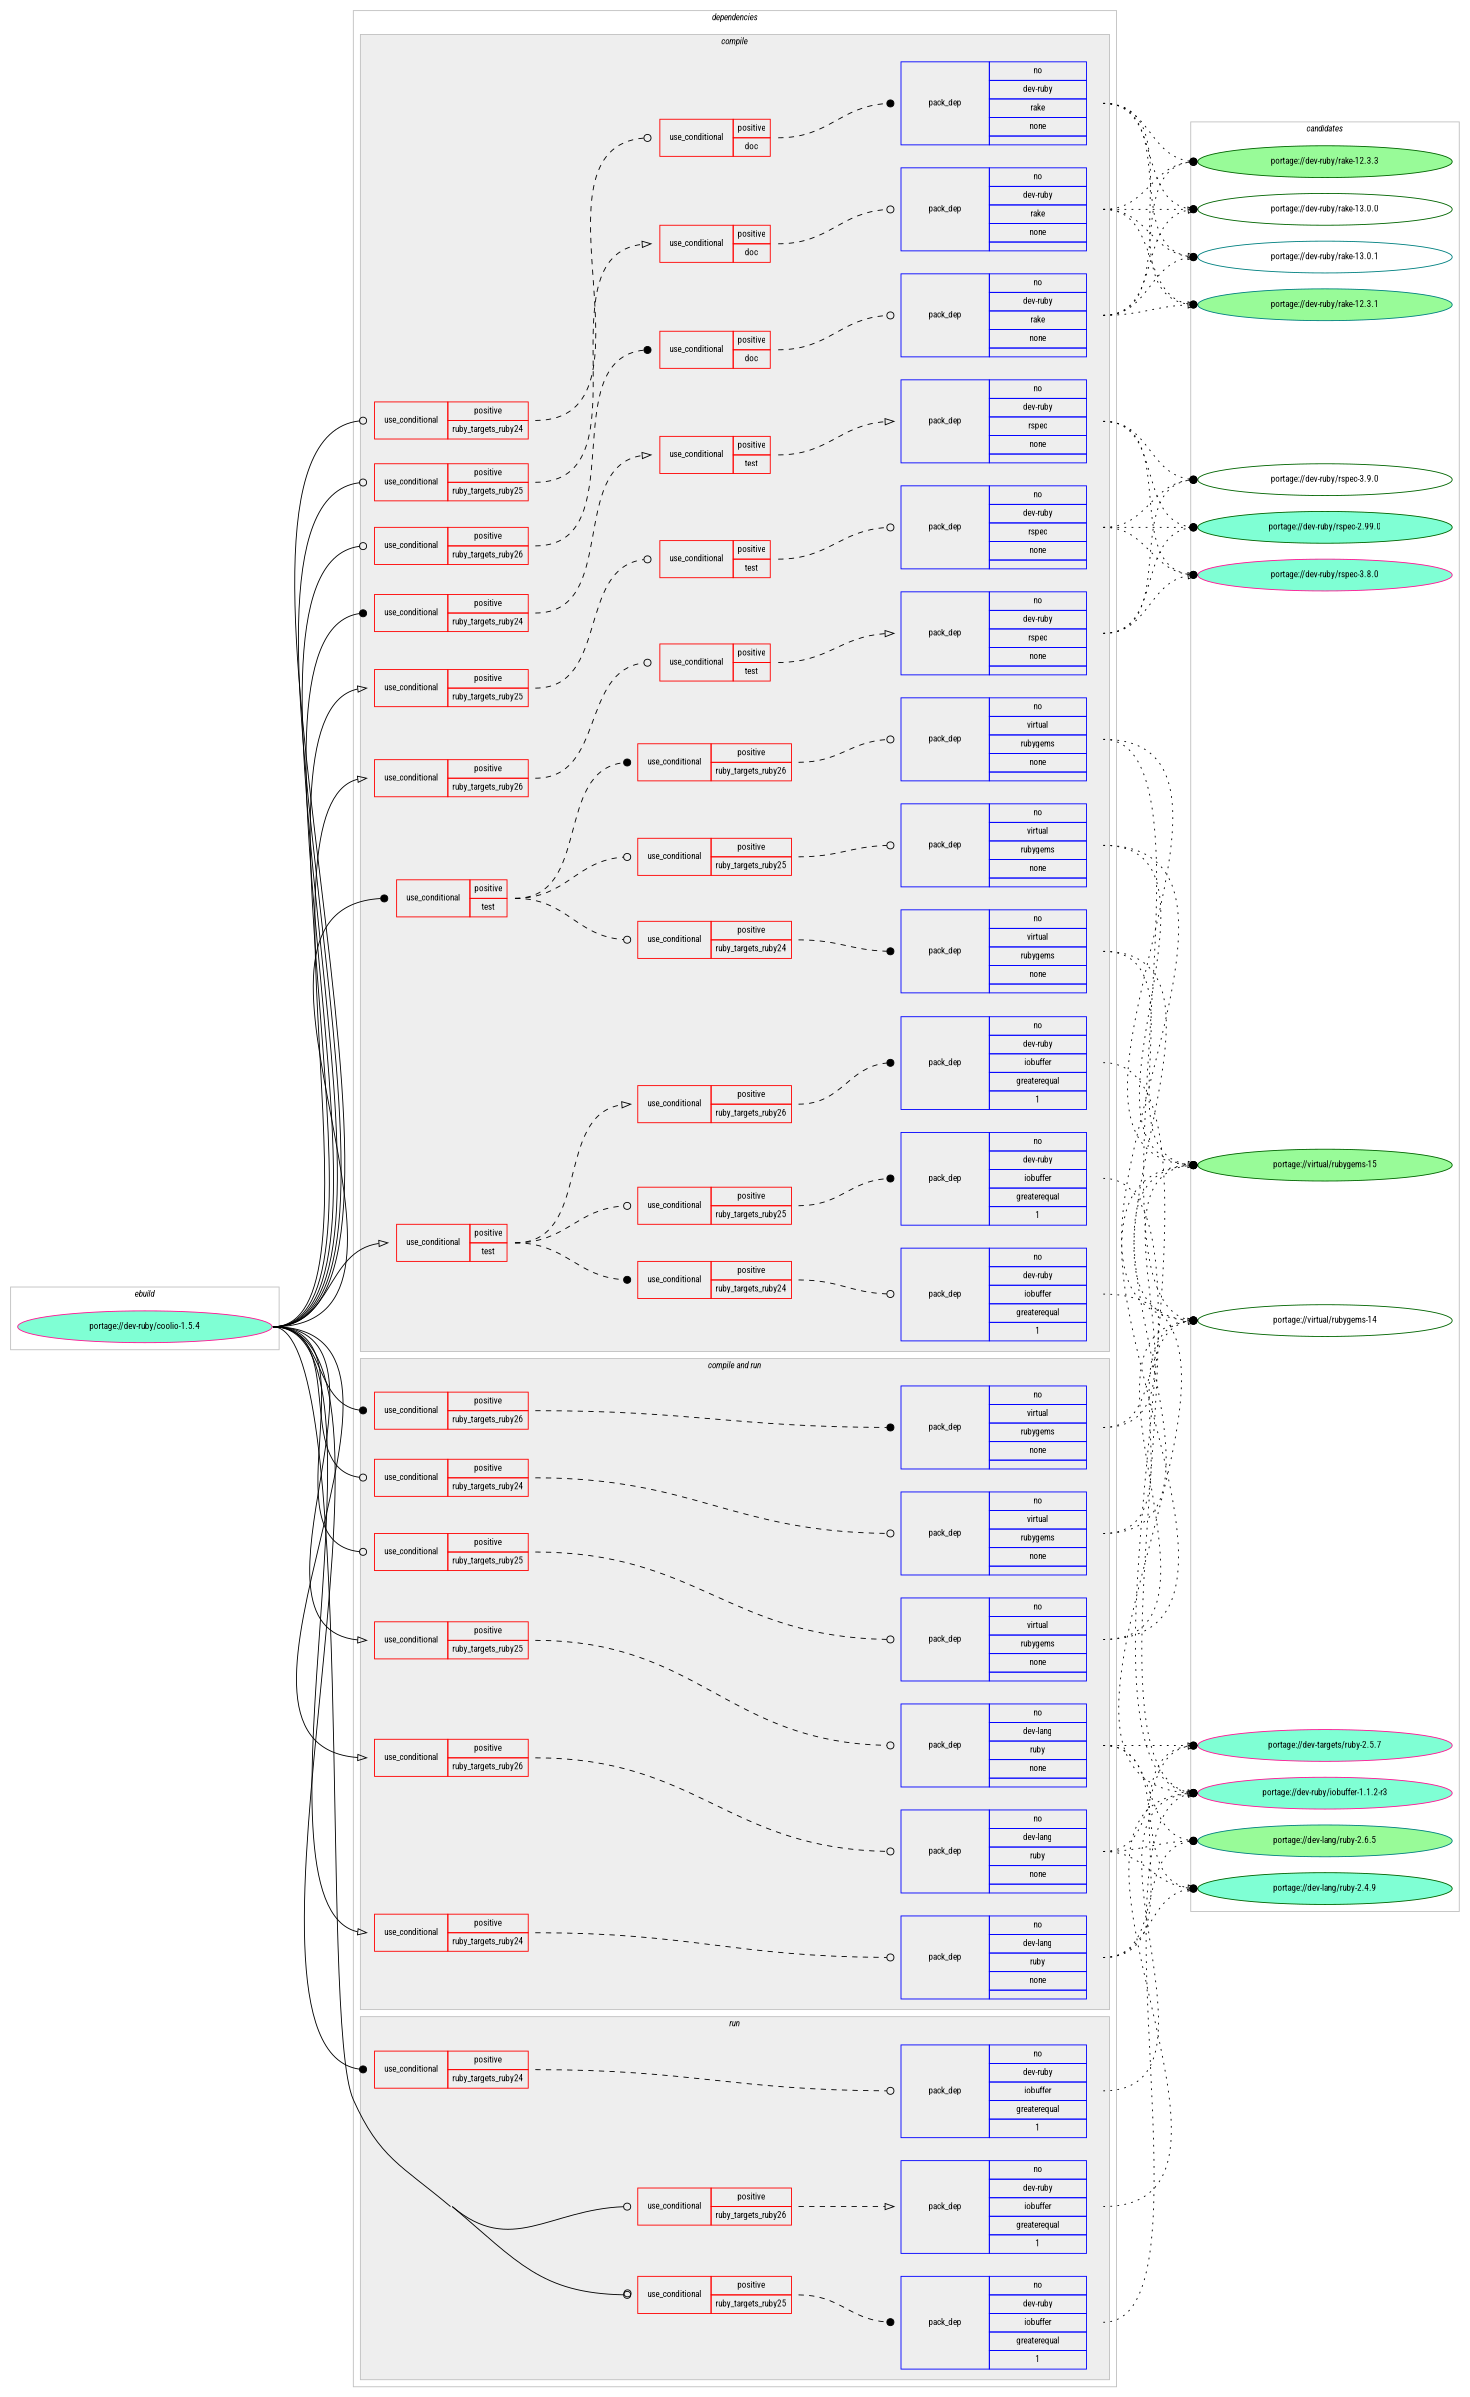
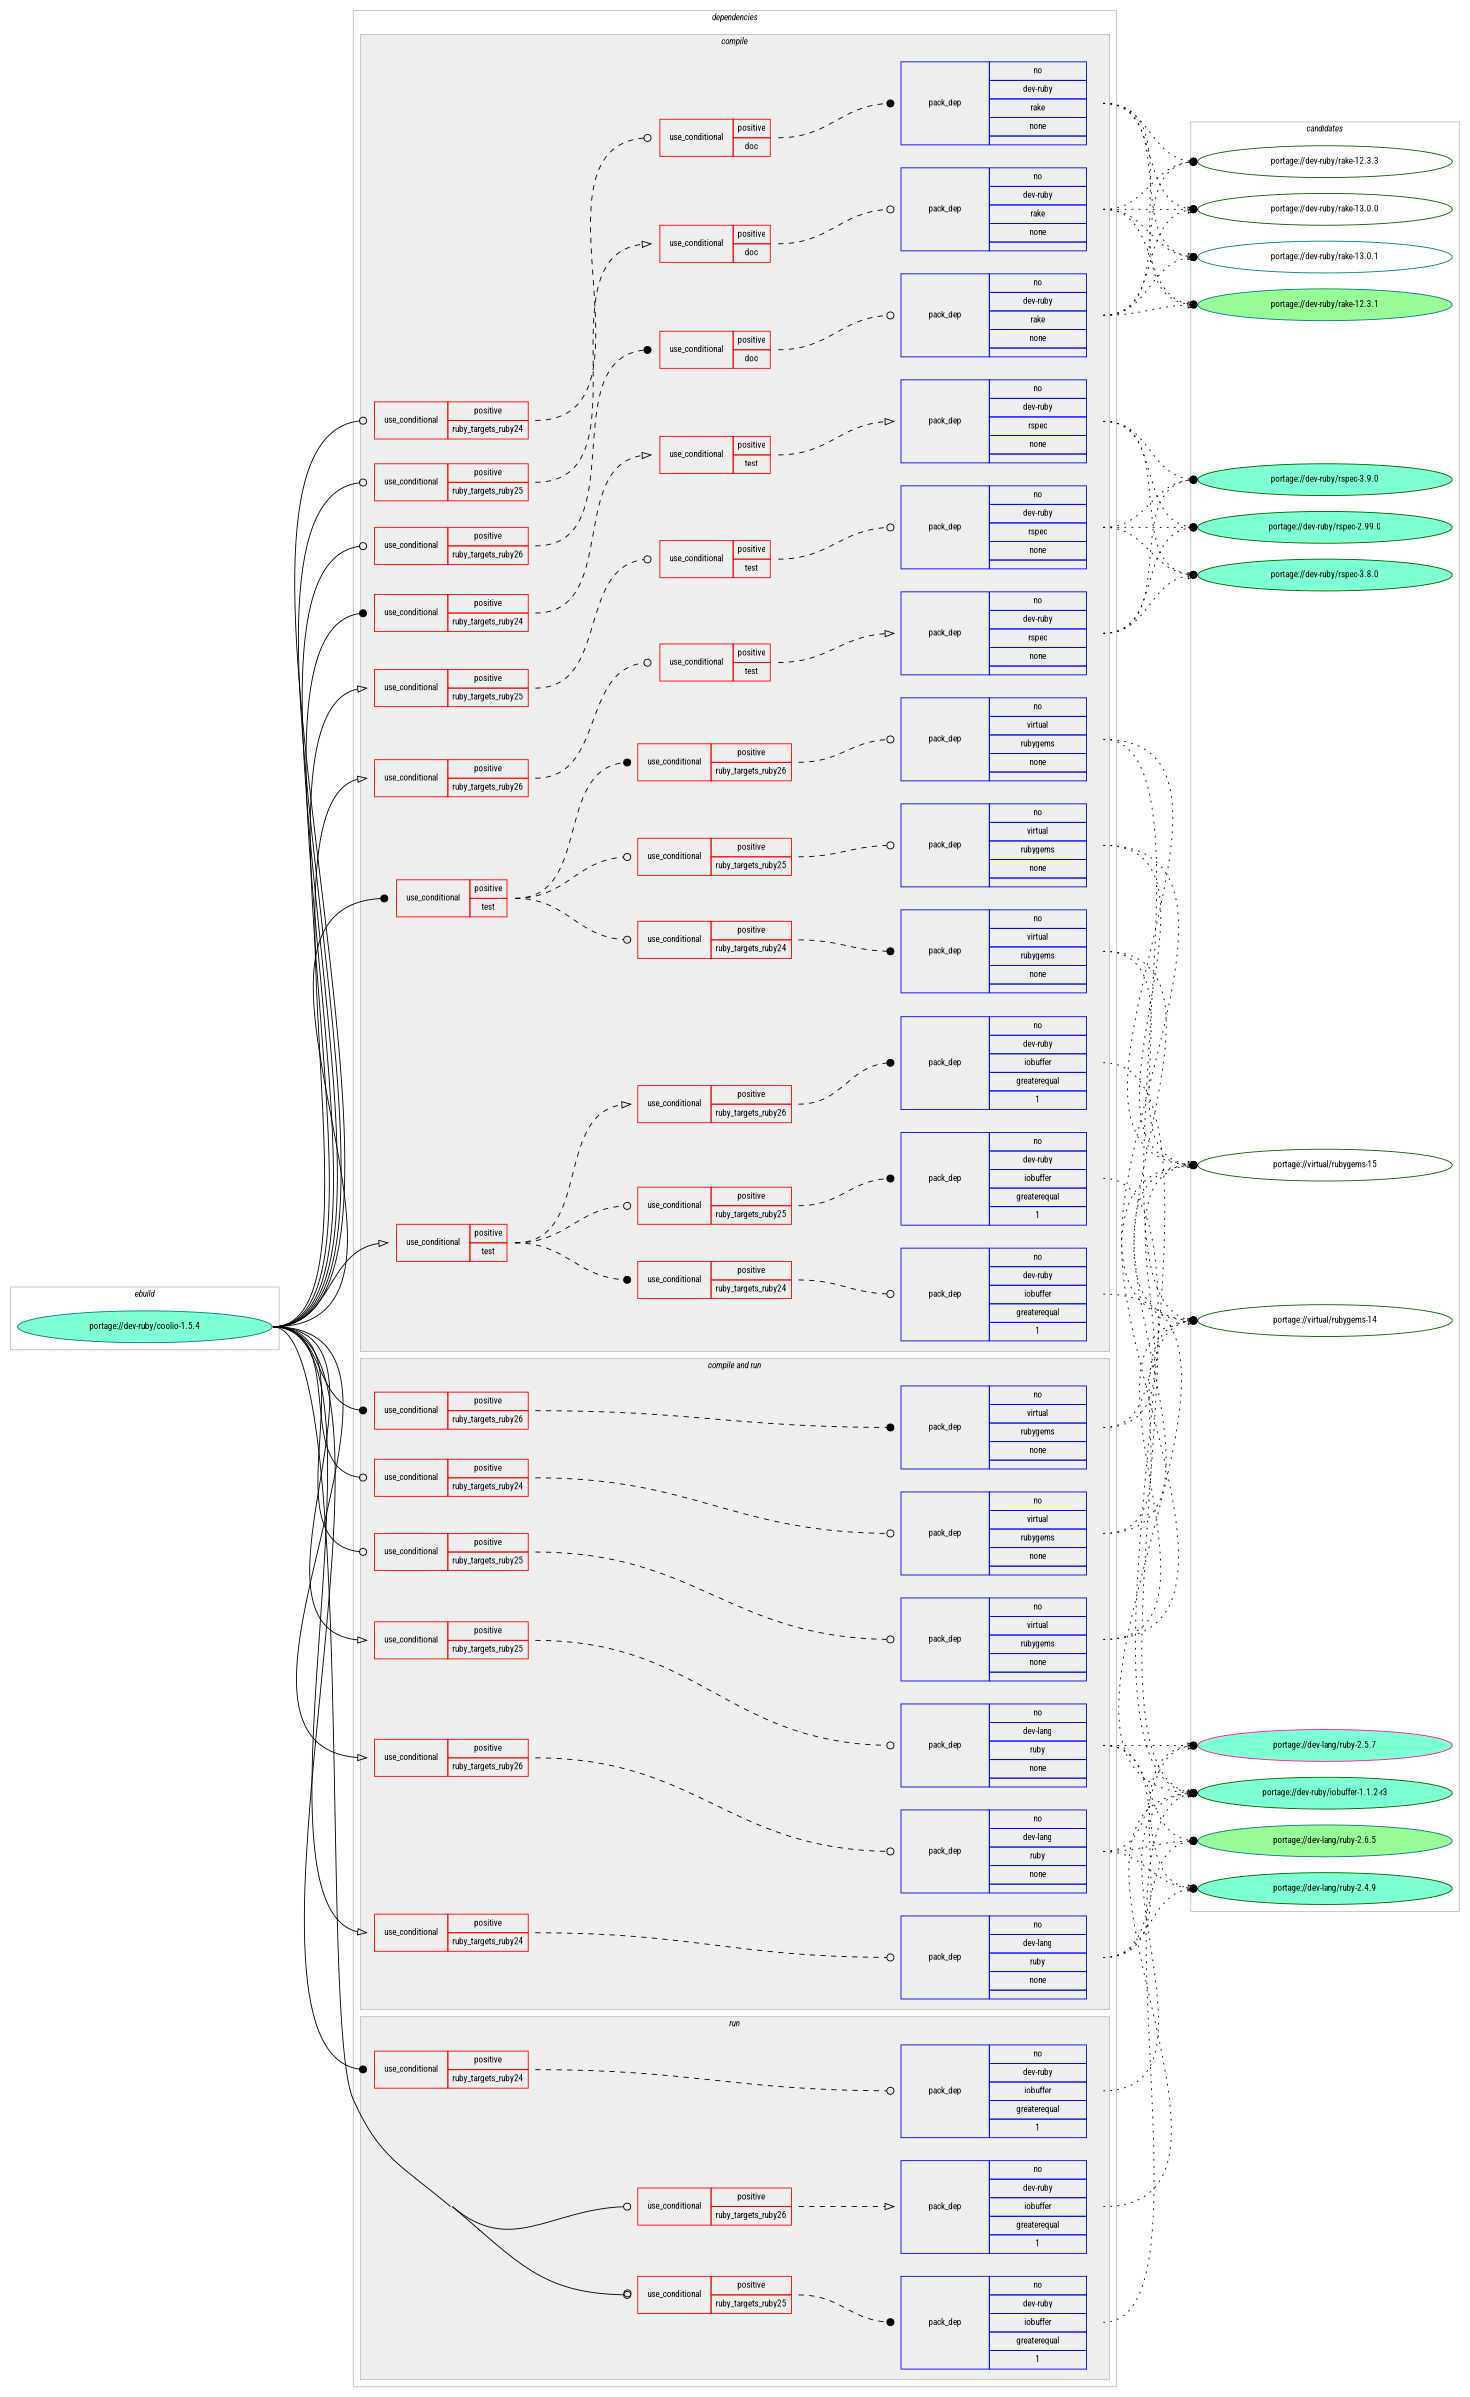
(1325, 162) -> (1325, 162)
(1325, 480) -> (1325, 480)
(1325, 575) -> (1325, 575)
(1325, 1165) -> (1325, 1165)
(145, 1327) -> (145, 1327)
(1325, 1745) -> (1325, 1745)
(1325, 1793) -> (1325, 1793)
